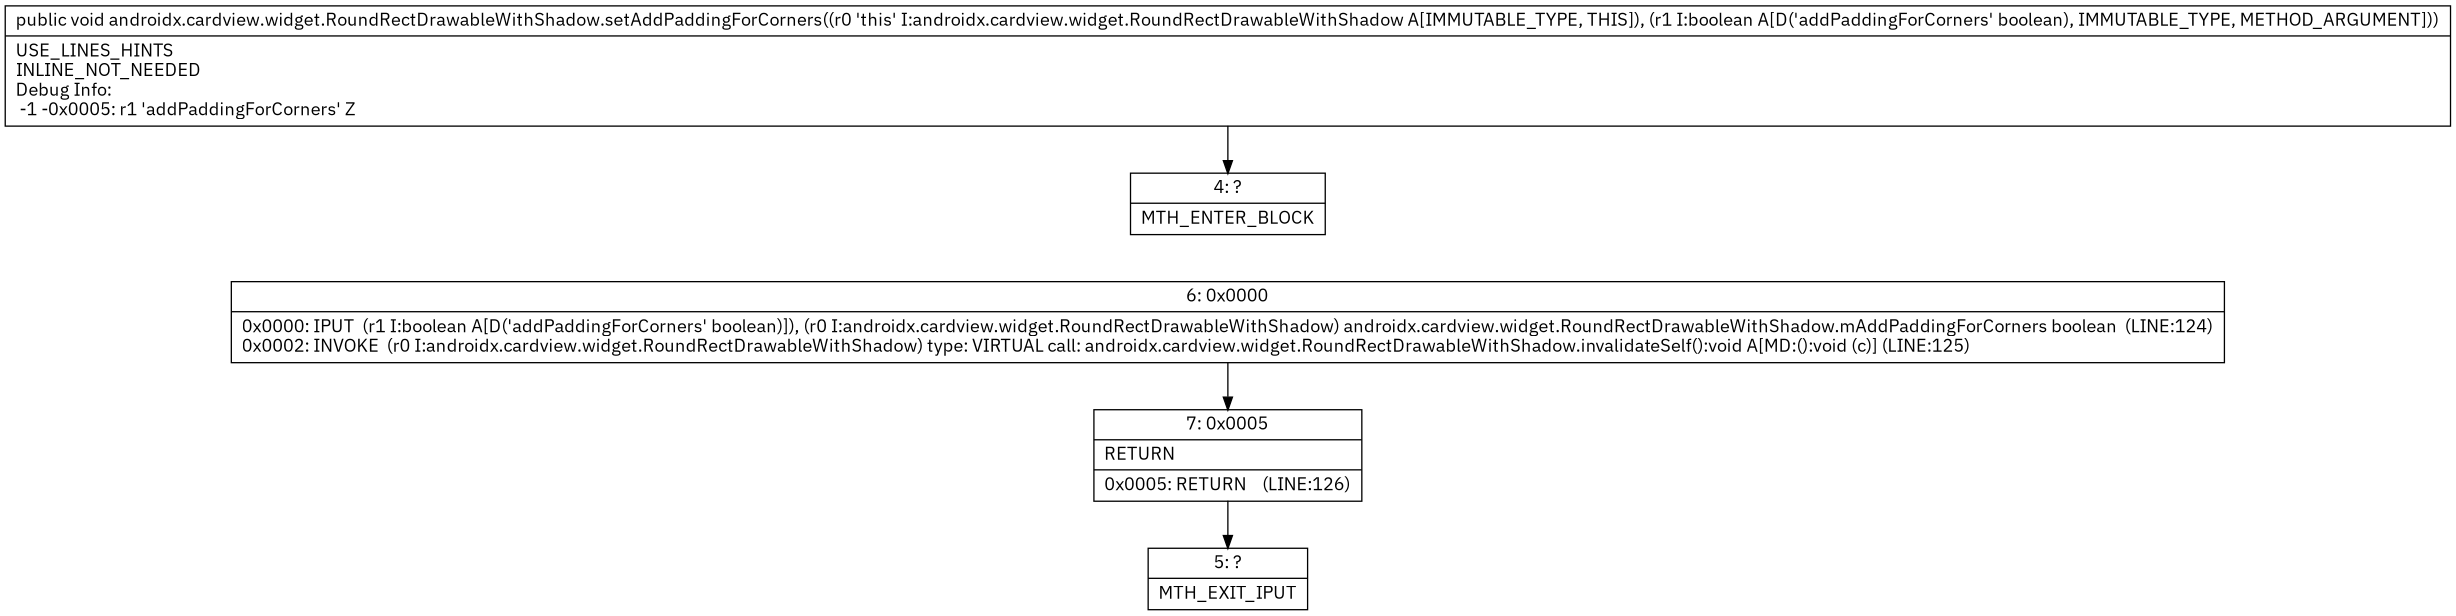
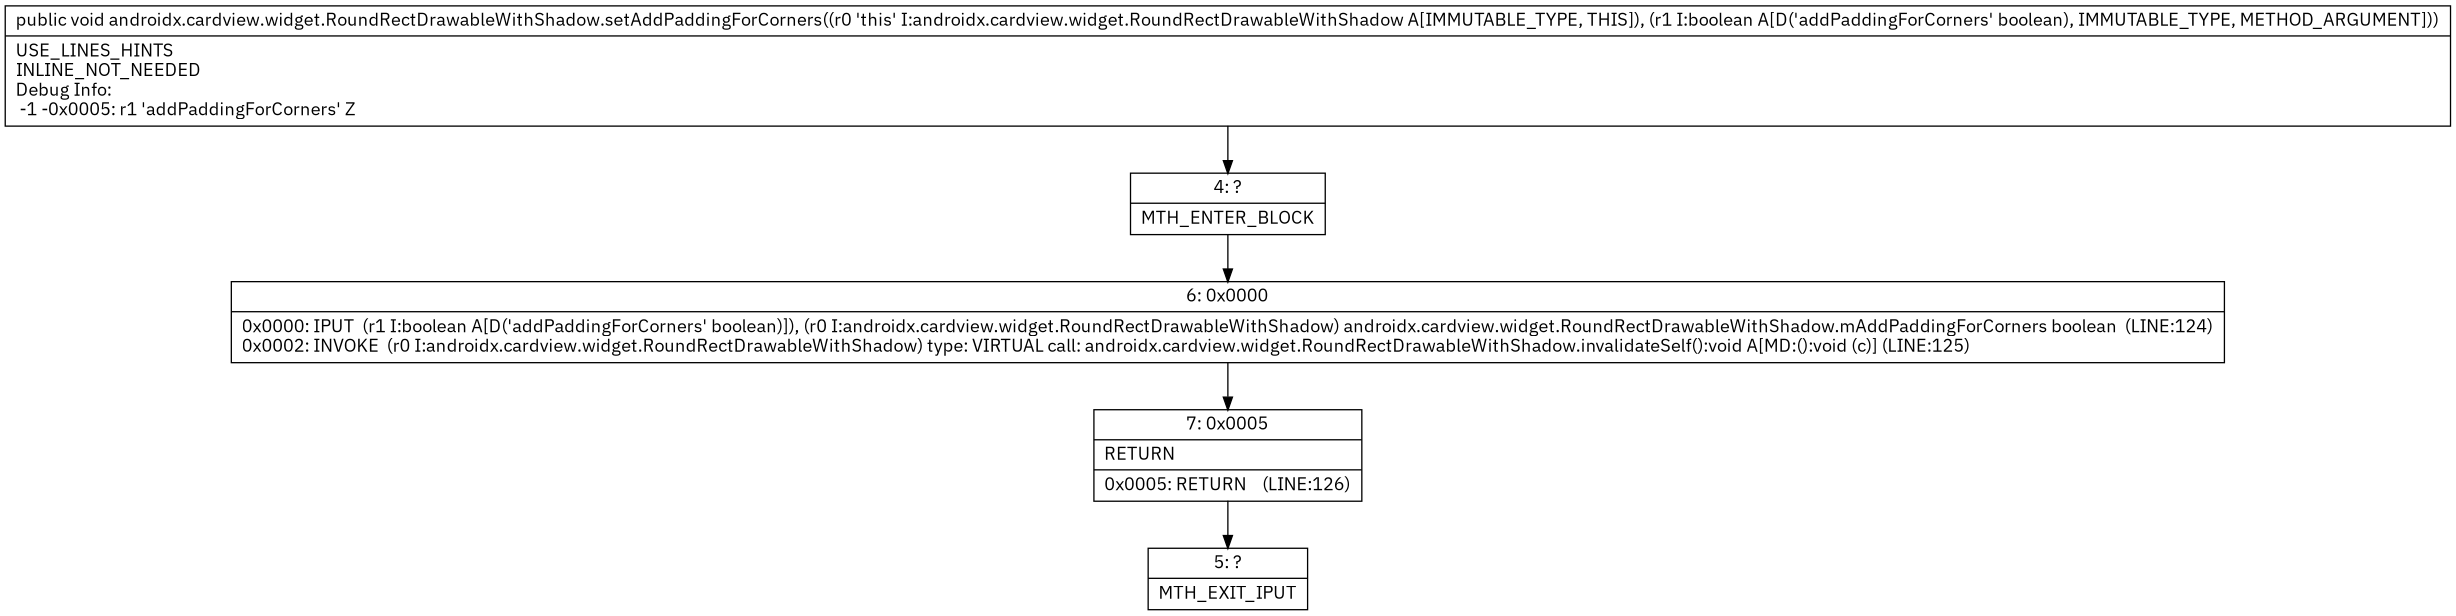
none -> (1228, 252)
